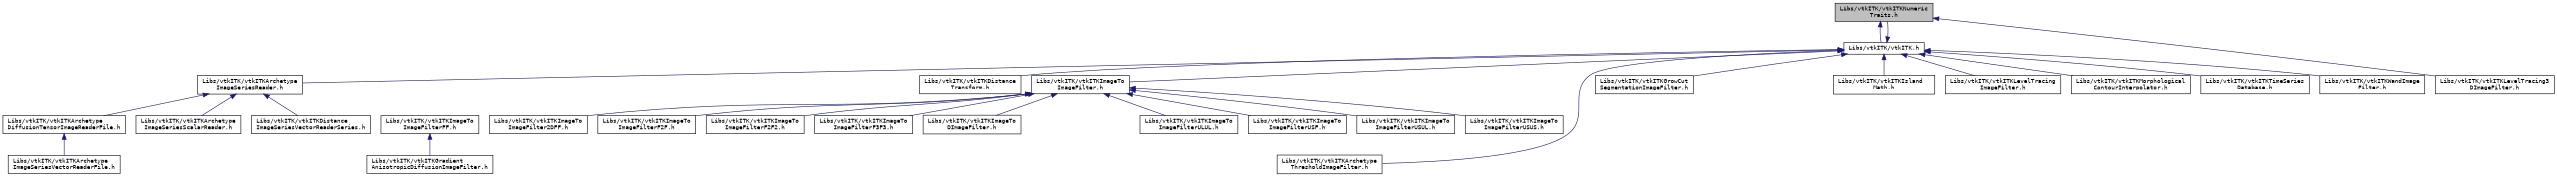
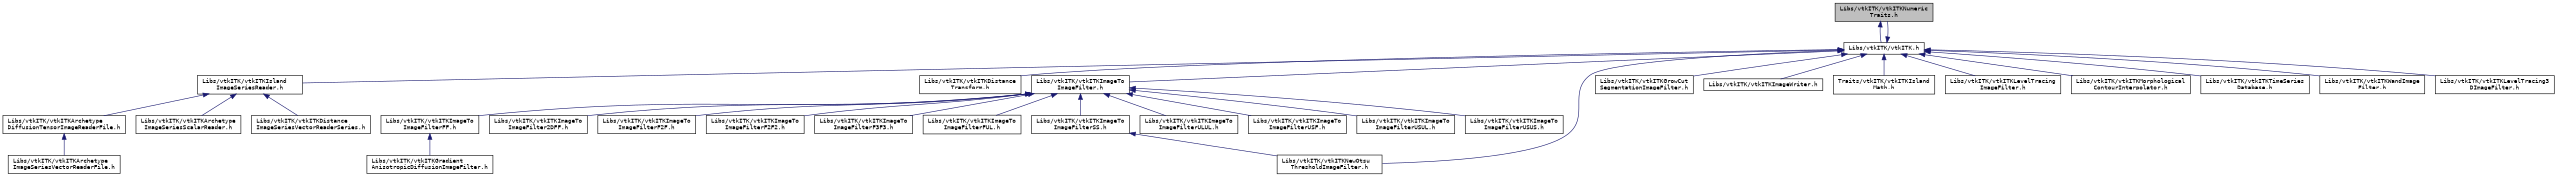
(2187, 46) -> (2183, 59)
(250, 85) -> (250, 85)
none -> (1763, 85)
(1884, 85) -> (1884, 85)
none -> (670, 105)
(972, 125) -> (972, 125)
none -> (1080, 125)
(1330, 164) -> (1330, 164)
